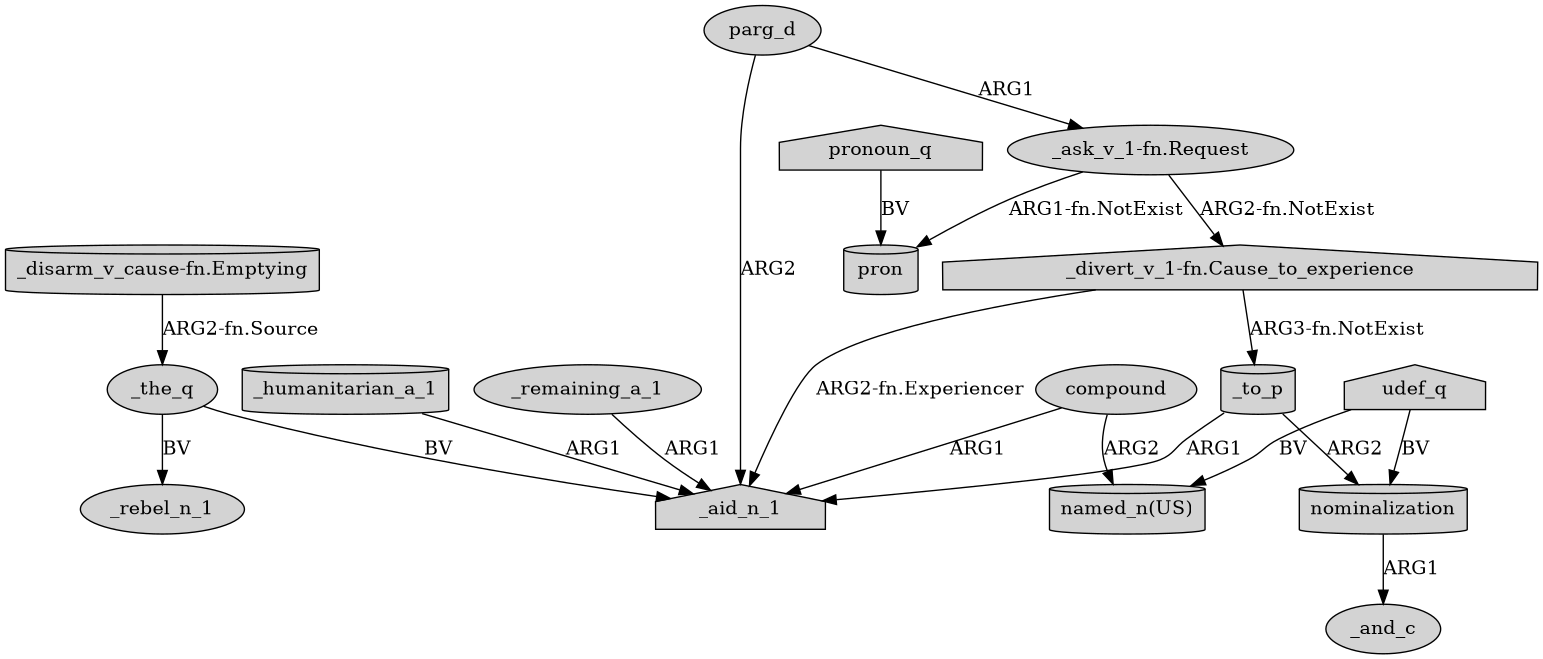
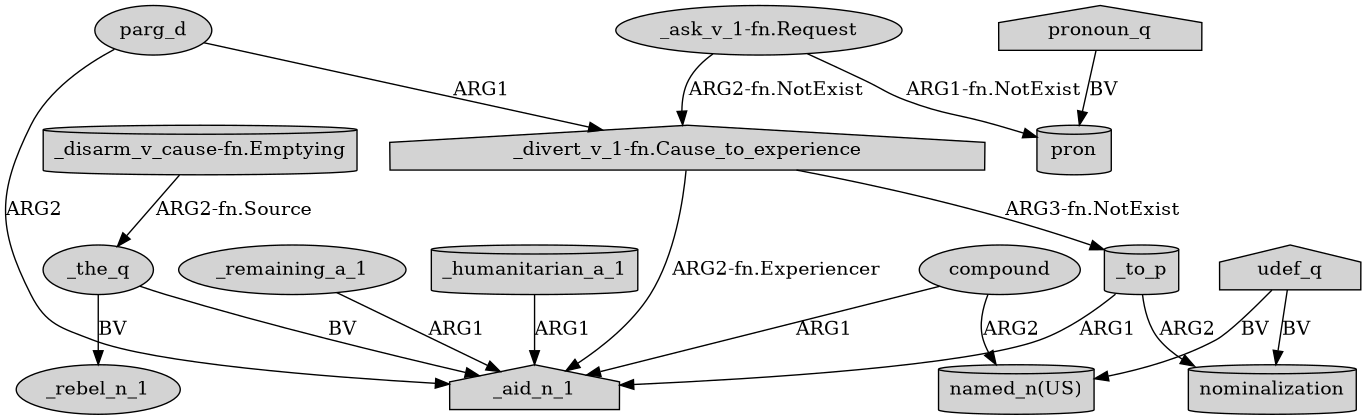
(939, 85) -> (397, 85)
(1383, 629) -> none
